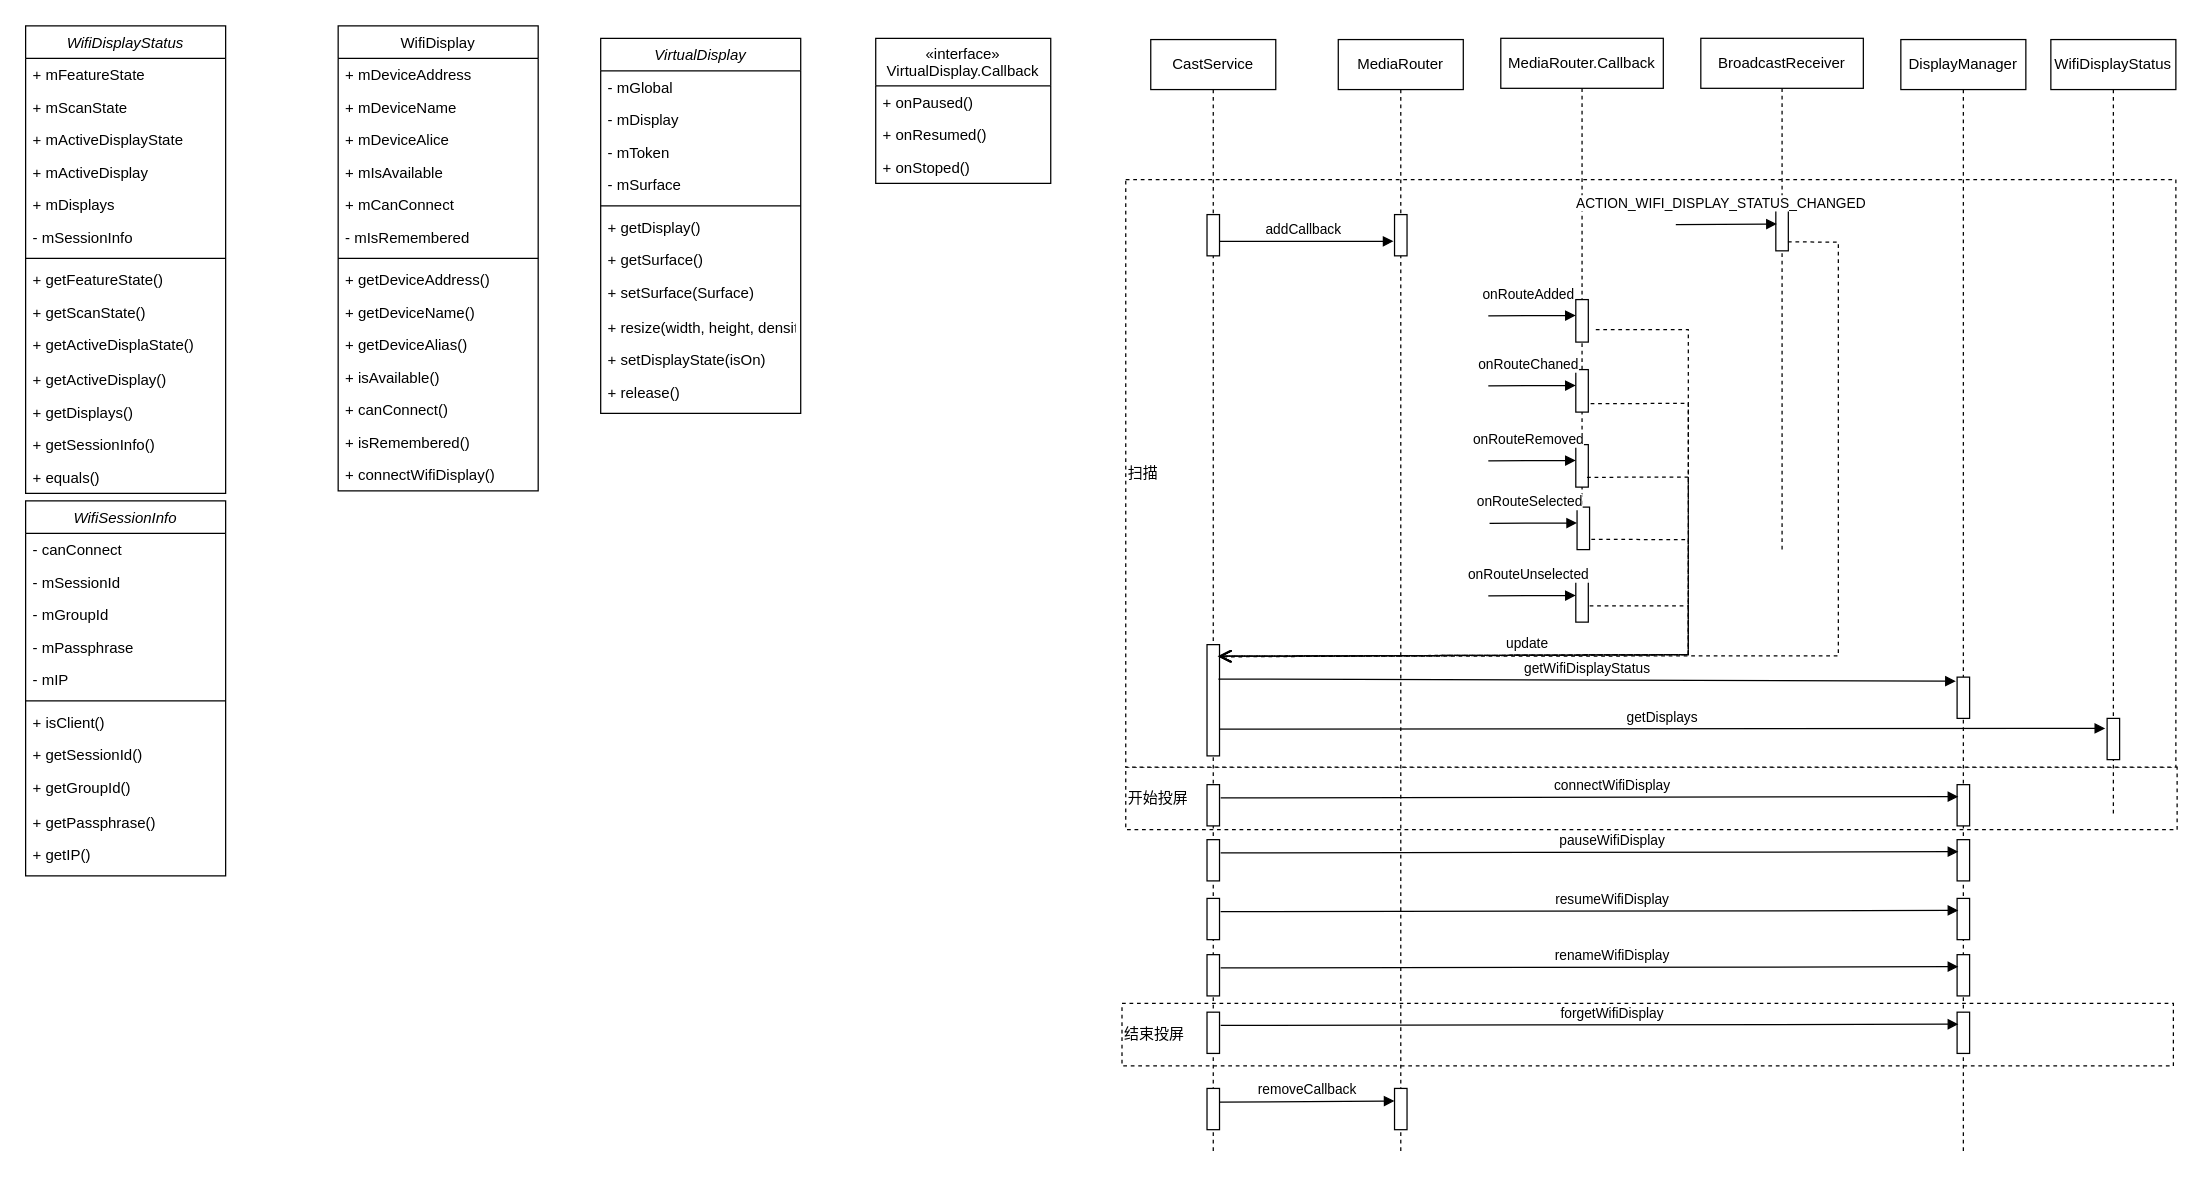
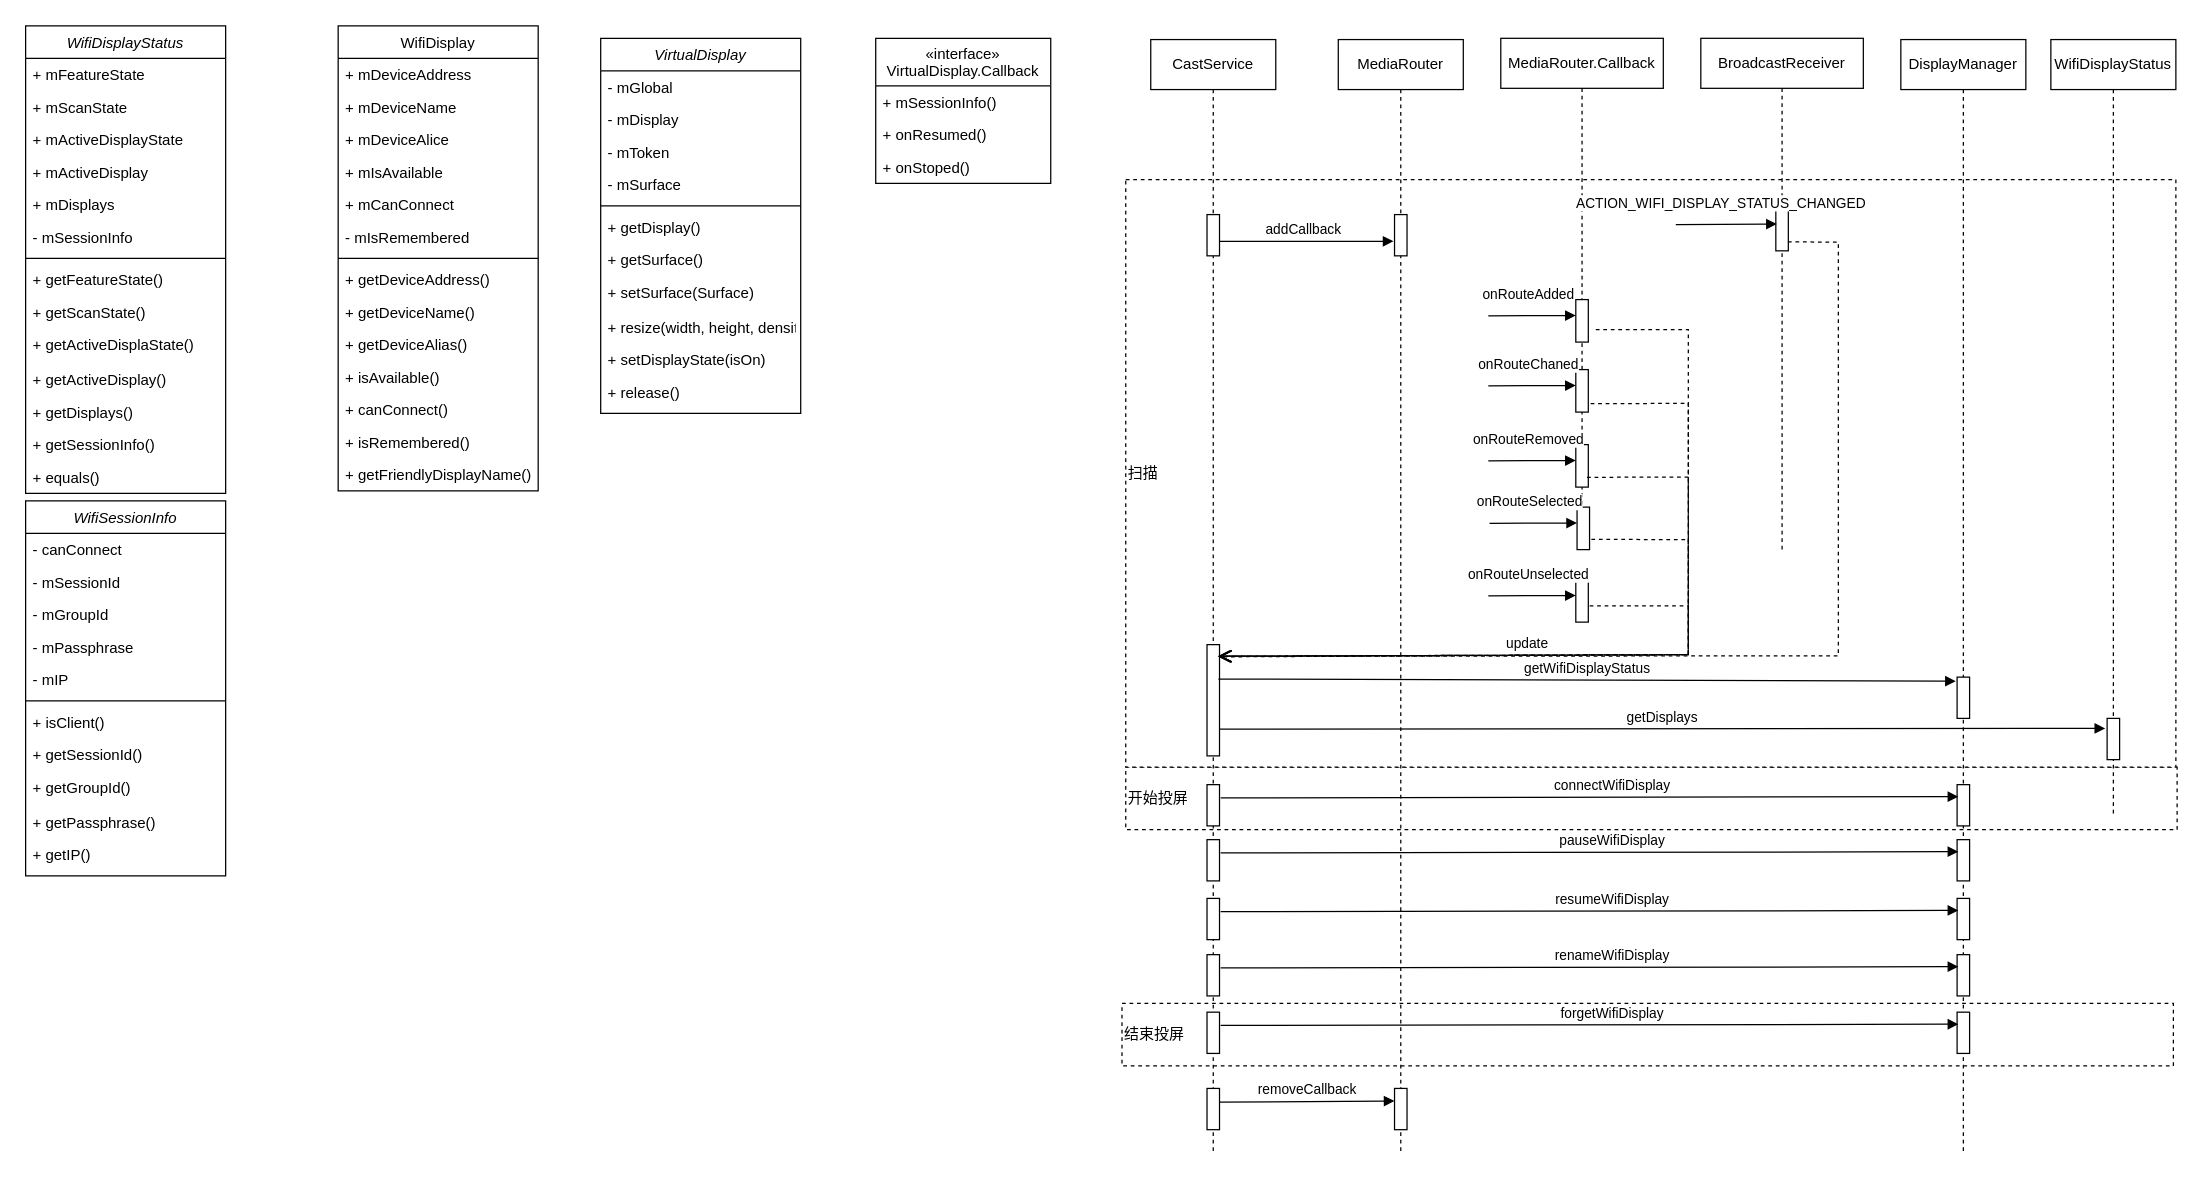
(931, 103) -> (946, 103)
(428, 475) -> (444, 475)
